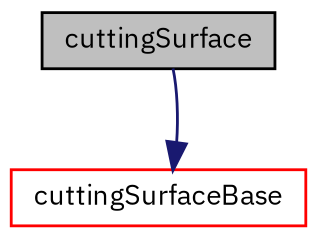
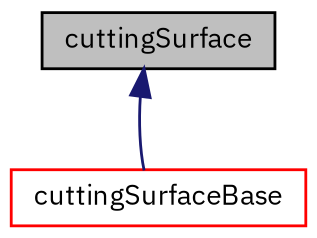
(177, 105) -> (140, 134)
